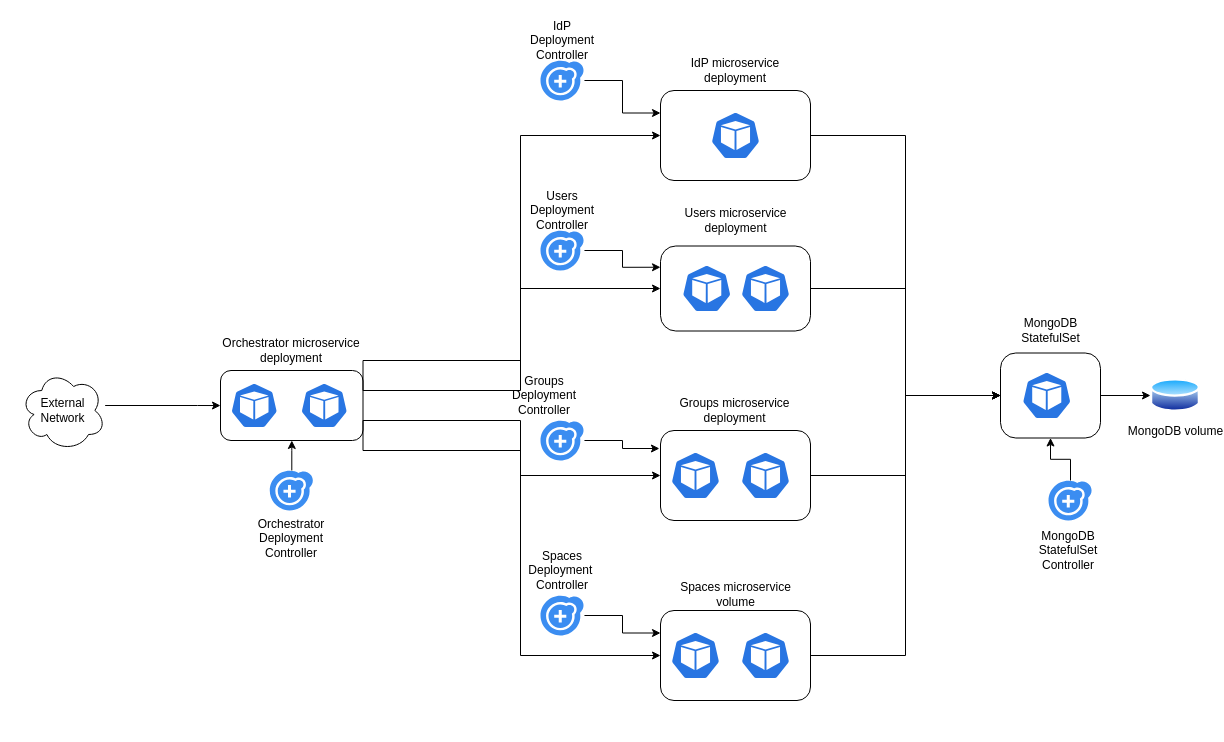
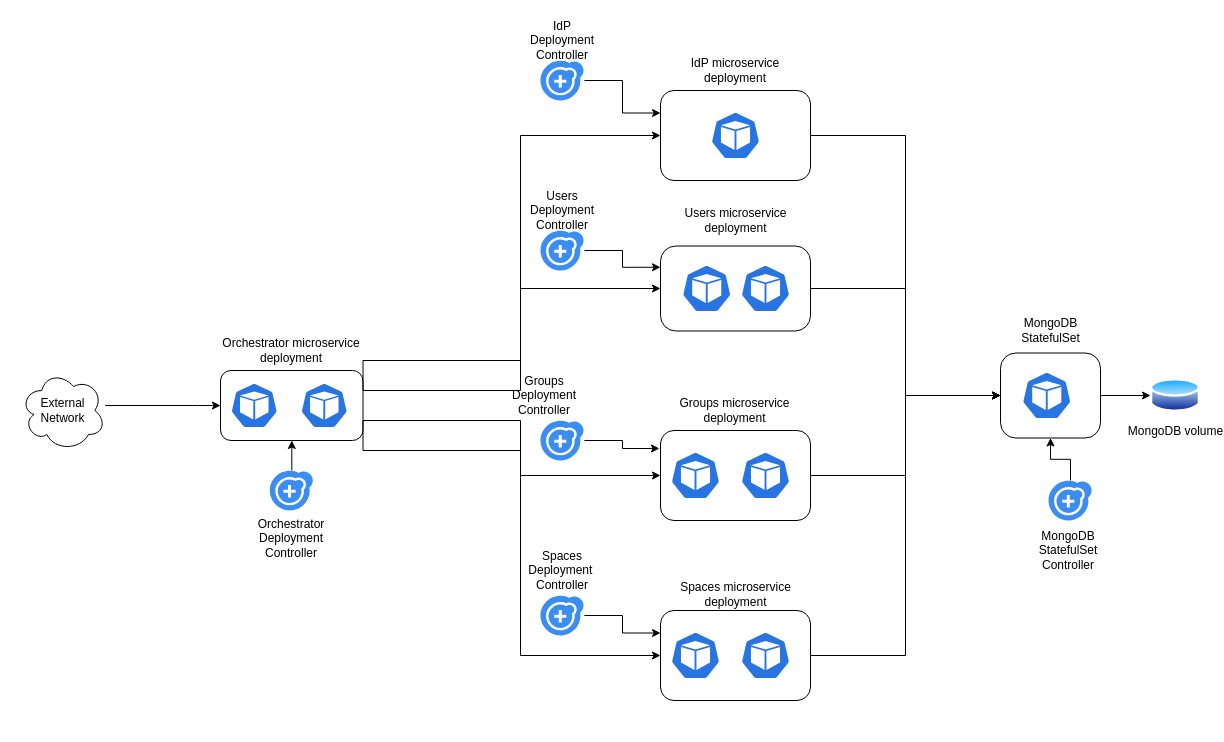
(736, 595) -> (736, 595)
